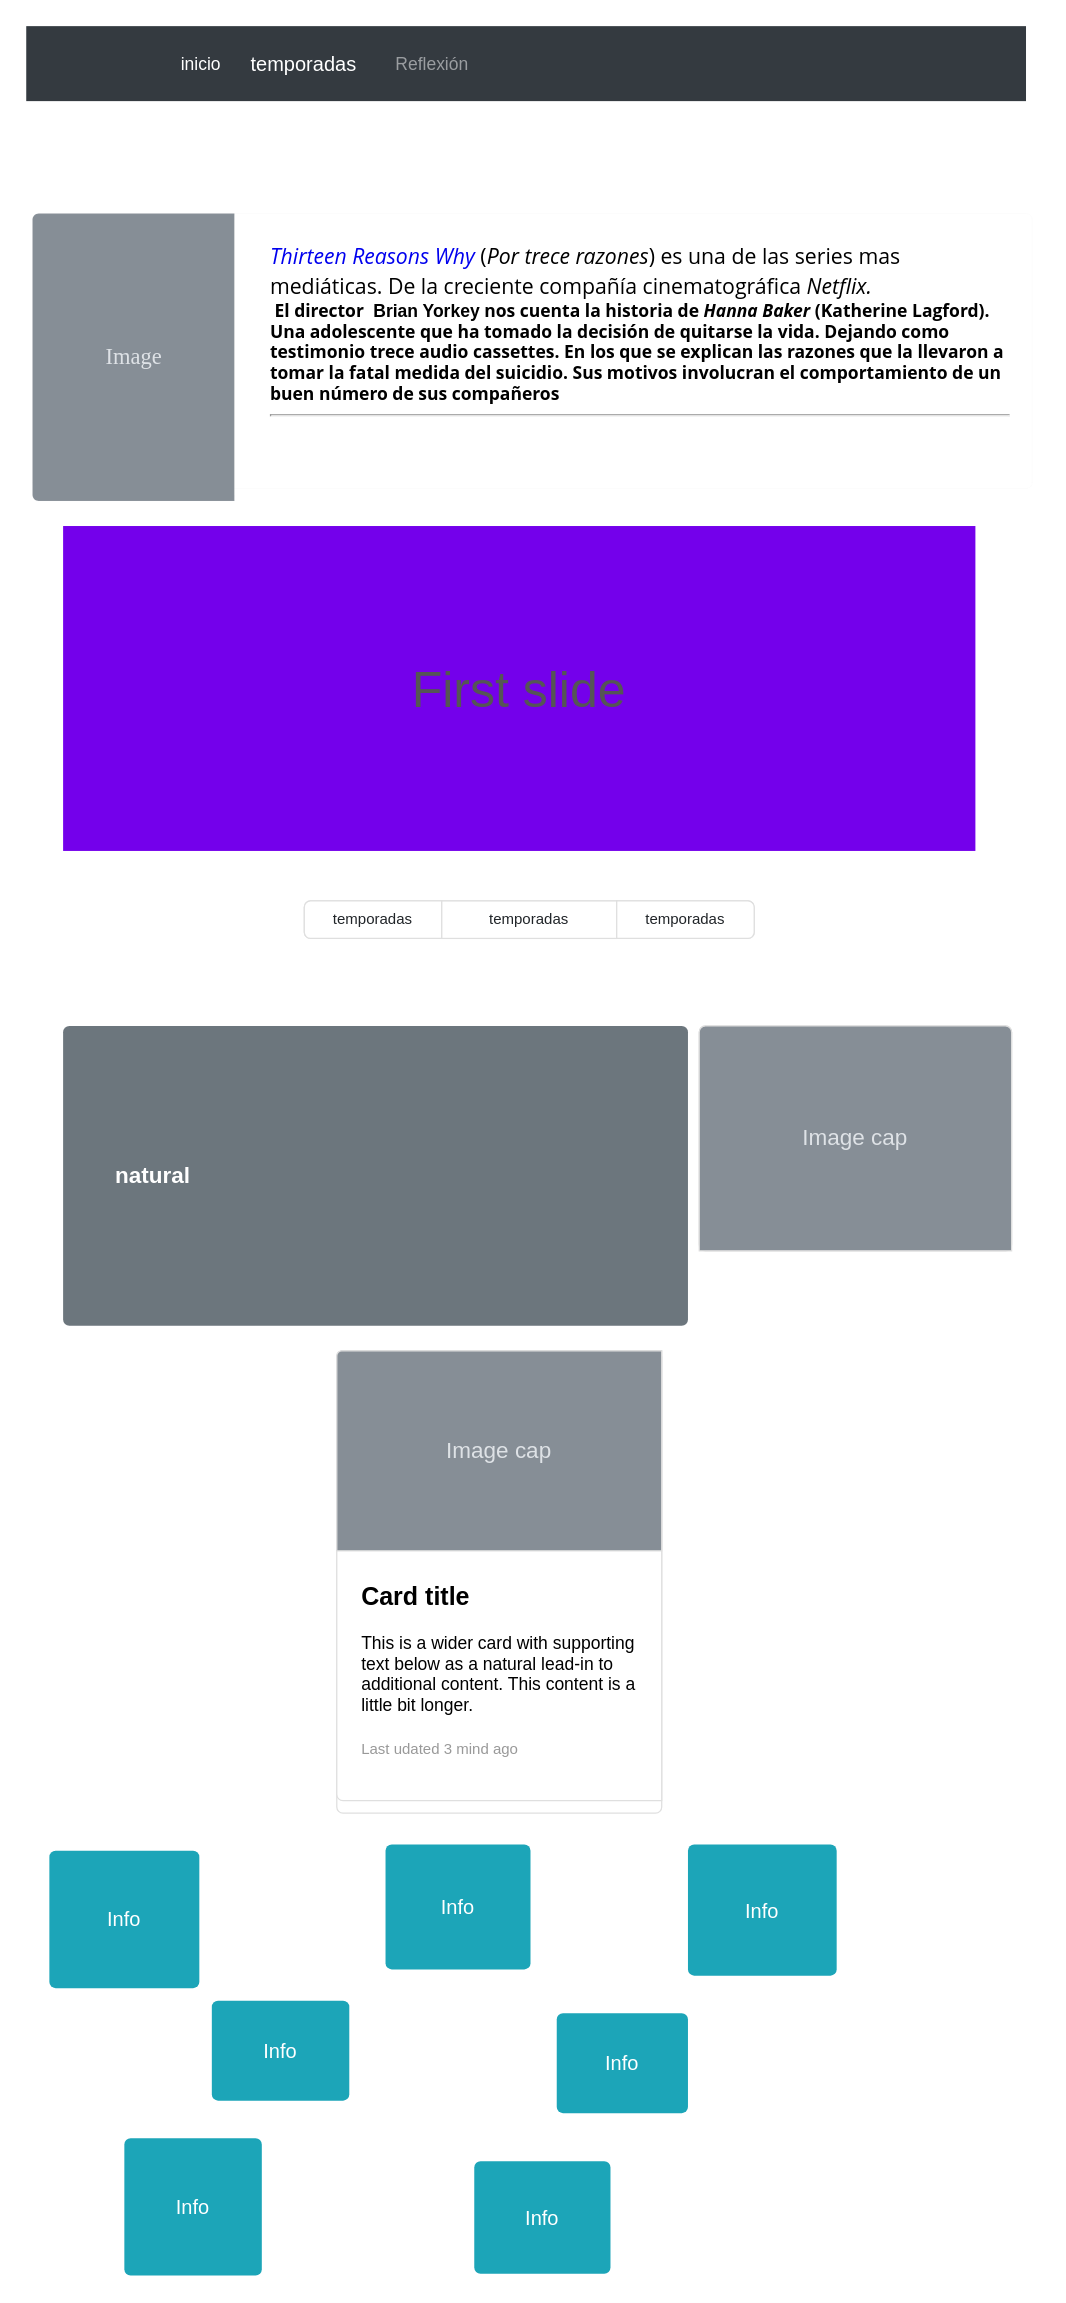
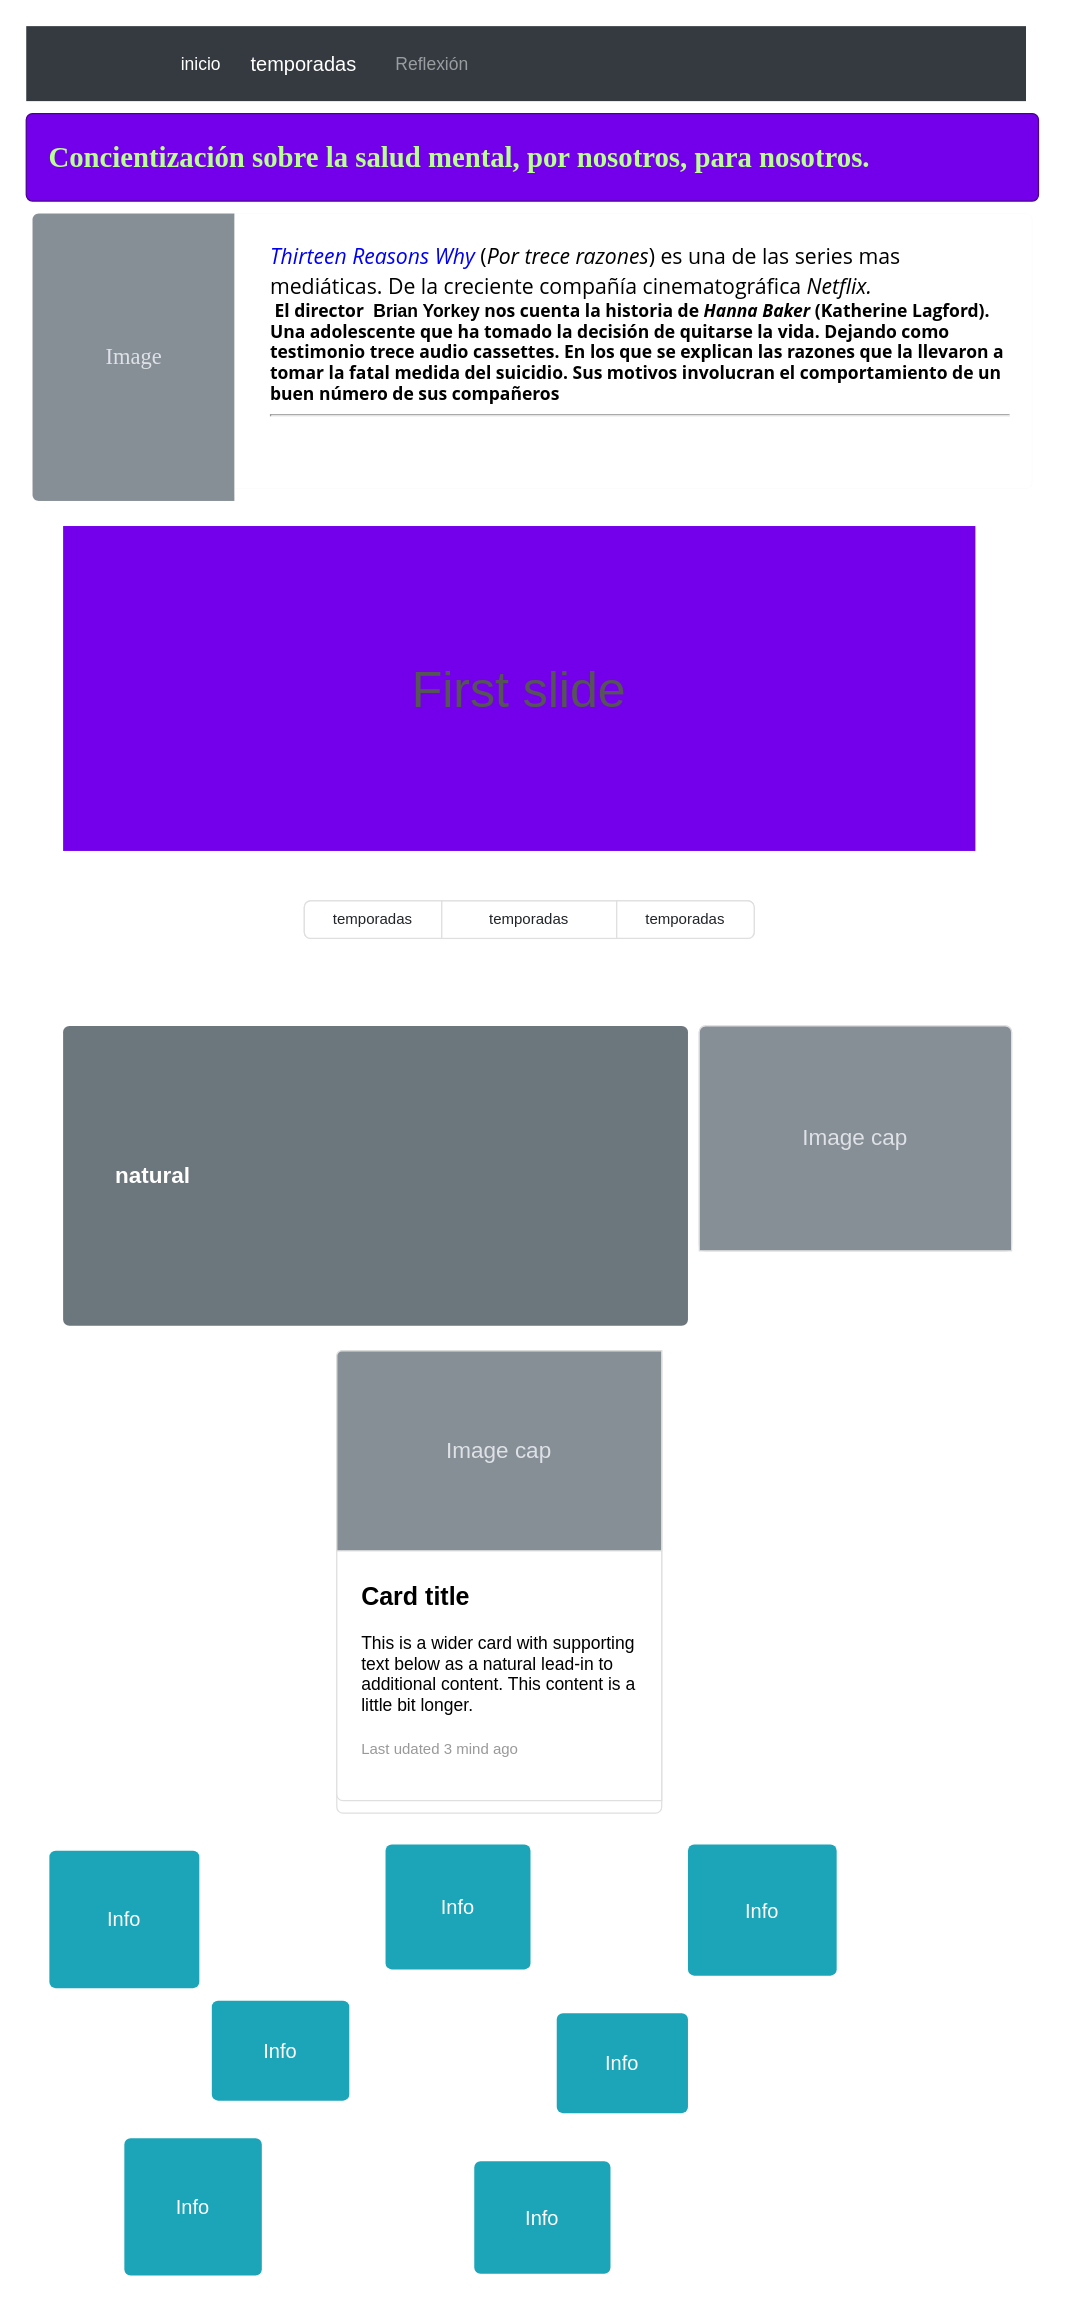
none -> (533, 157)
